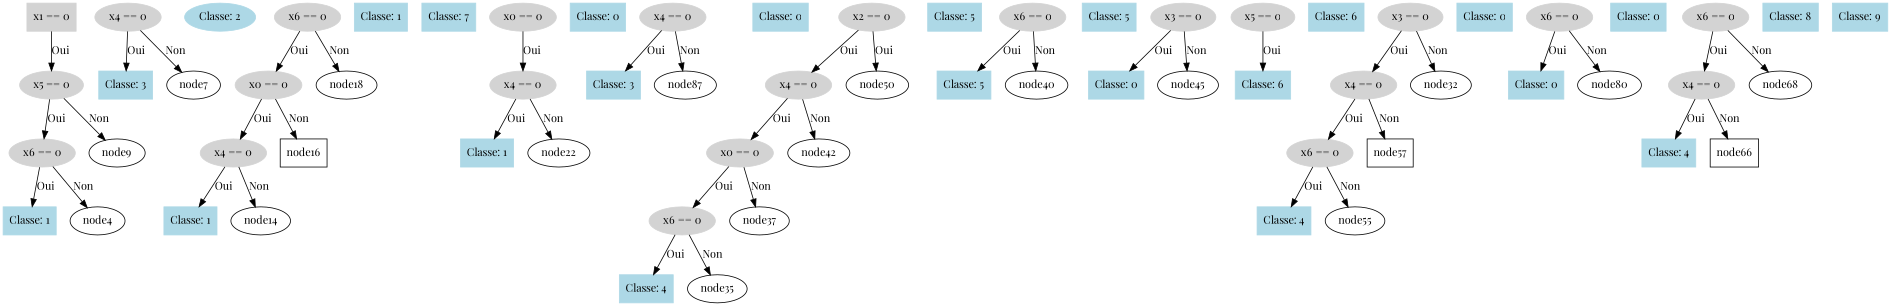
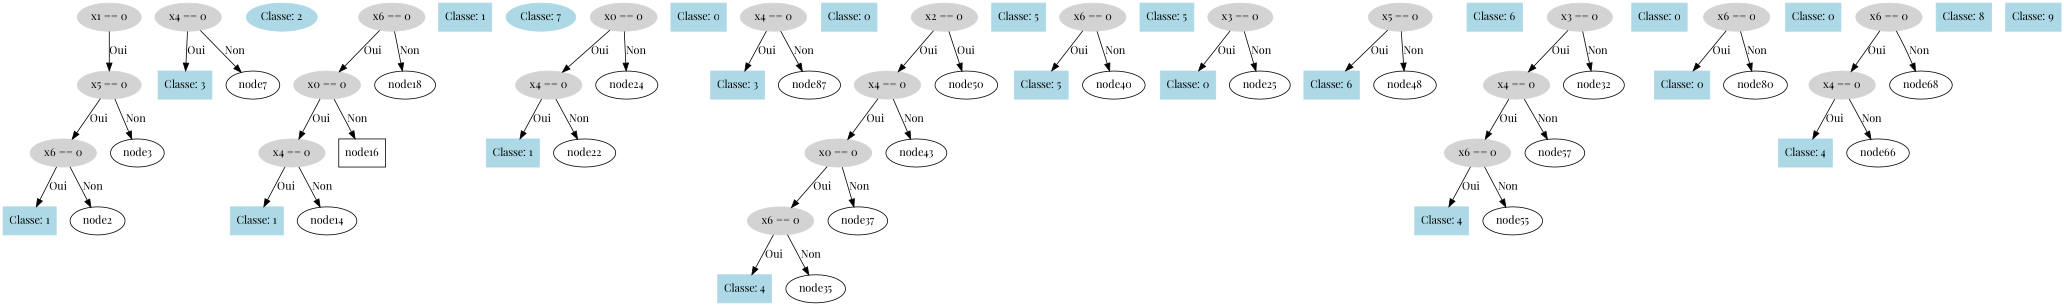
(52, 17) -> (109, 17)
(449, 17) -> (541, 17)
none -> (627, 85)
(1188, 85) -> (1260, 85)
none -> (1405, 85)
(117, 153) -> (137, 153)
(819, 153) -> (916, 153)
(1390, 153) -> (1555, 153)
(1734, 153) -> (1878, 153)
(98, 221) -> (98, 221)
